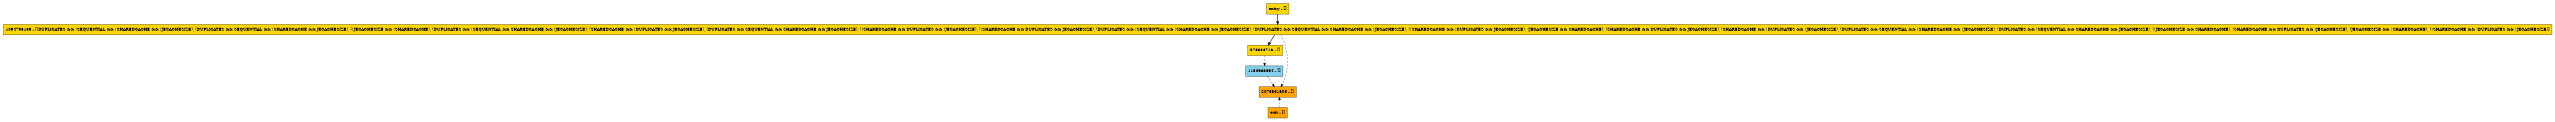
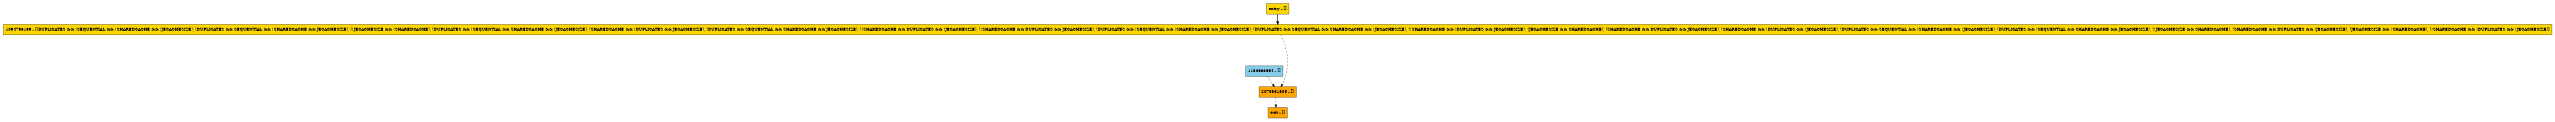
(1265, 50) -> none
(1280, 104) -> (1276, 101)
